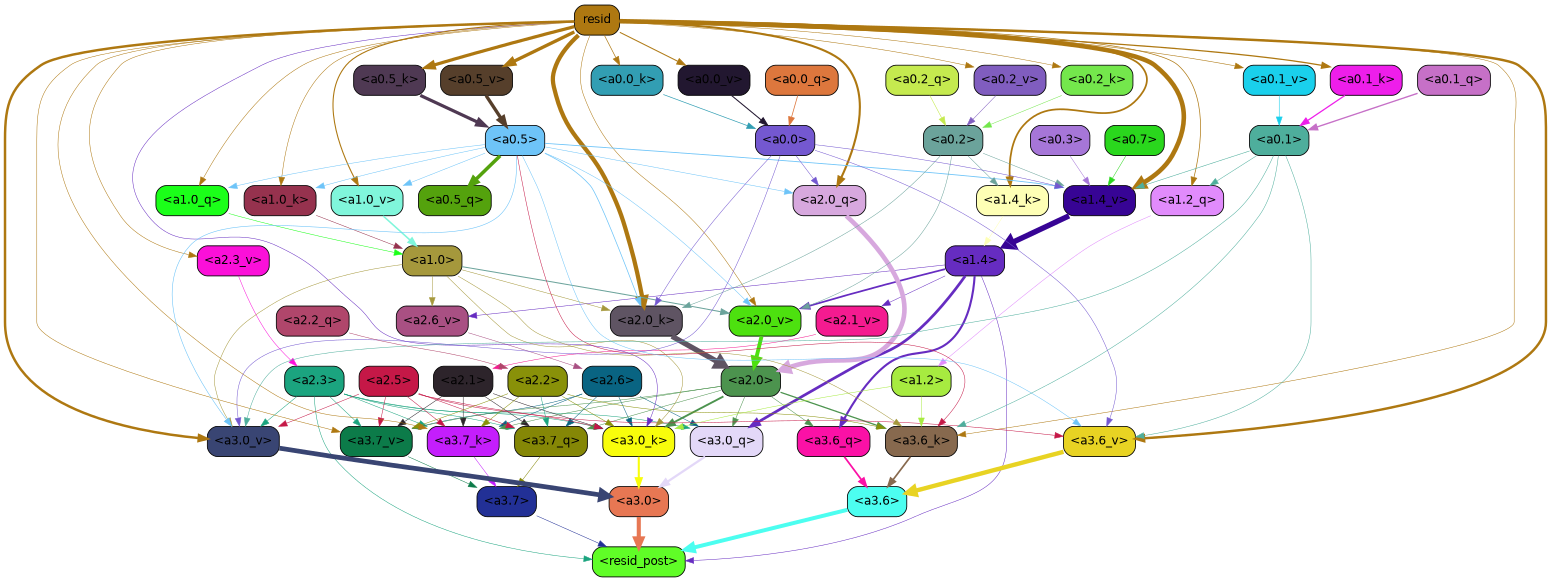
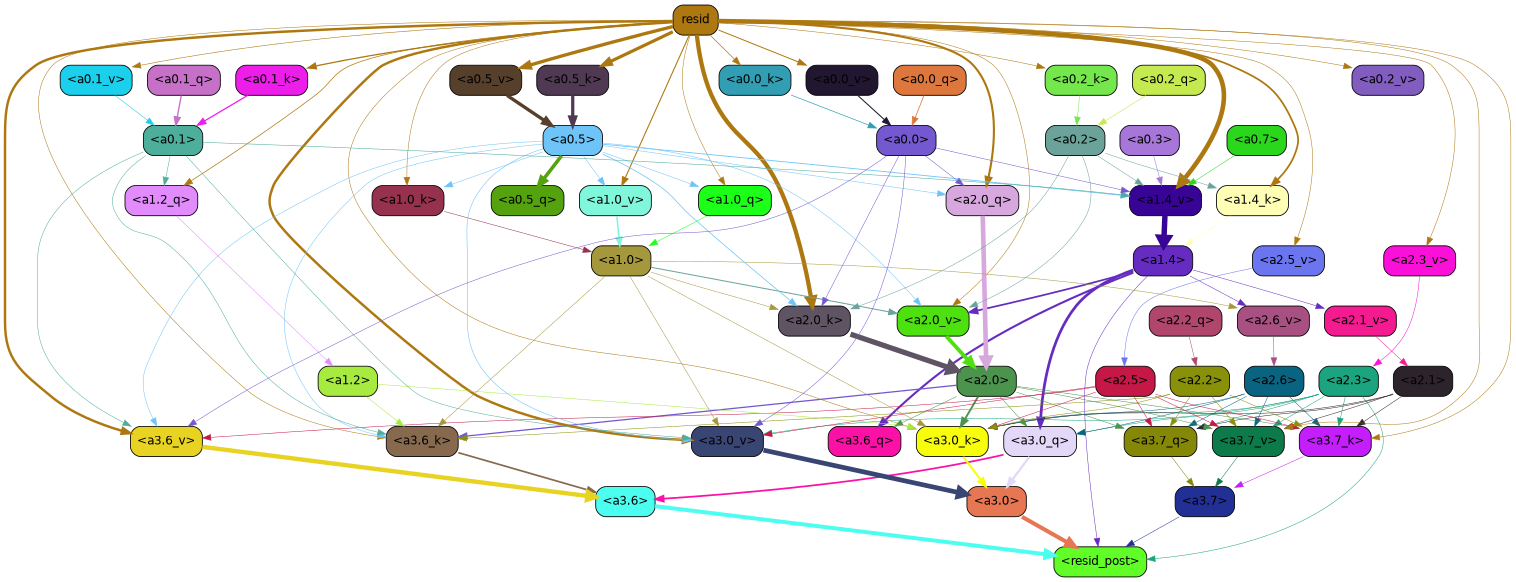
(984, 107) -> none
(175, 236) -> (417, 277)
none -> (1288, 261)
(784, 347) -> (318, 236)
(543, 407) -> (1182, 408)
(829, 409) -> (749, 407)
(853, 468) -> (835, 483)
